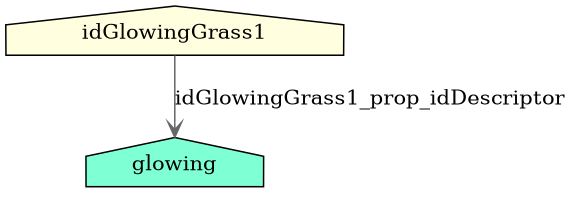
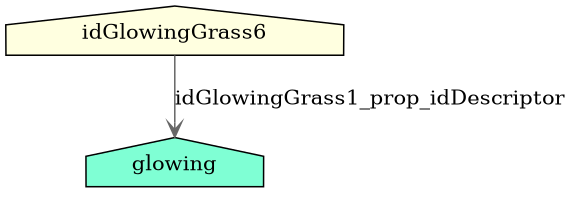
(175, 33) -> (175, 33)
